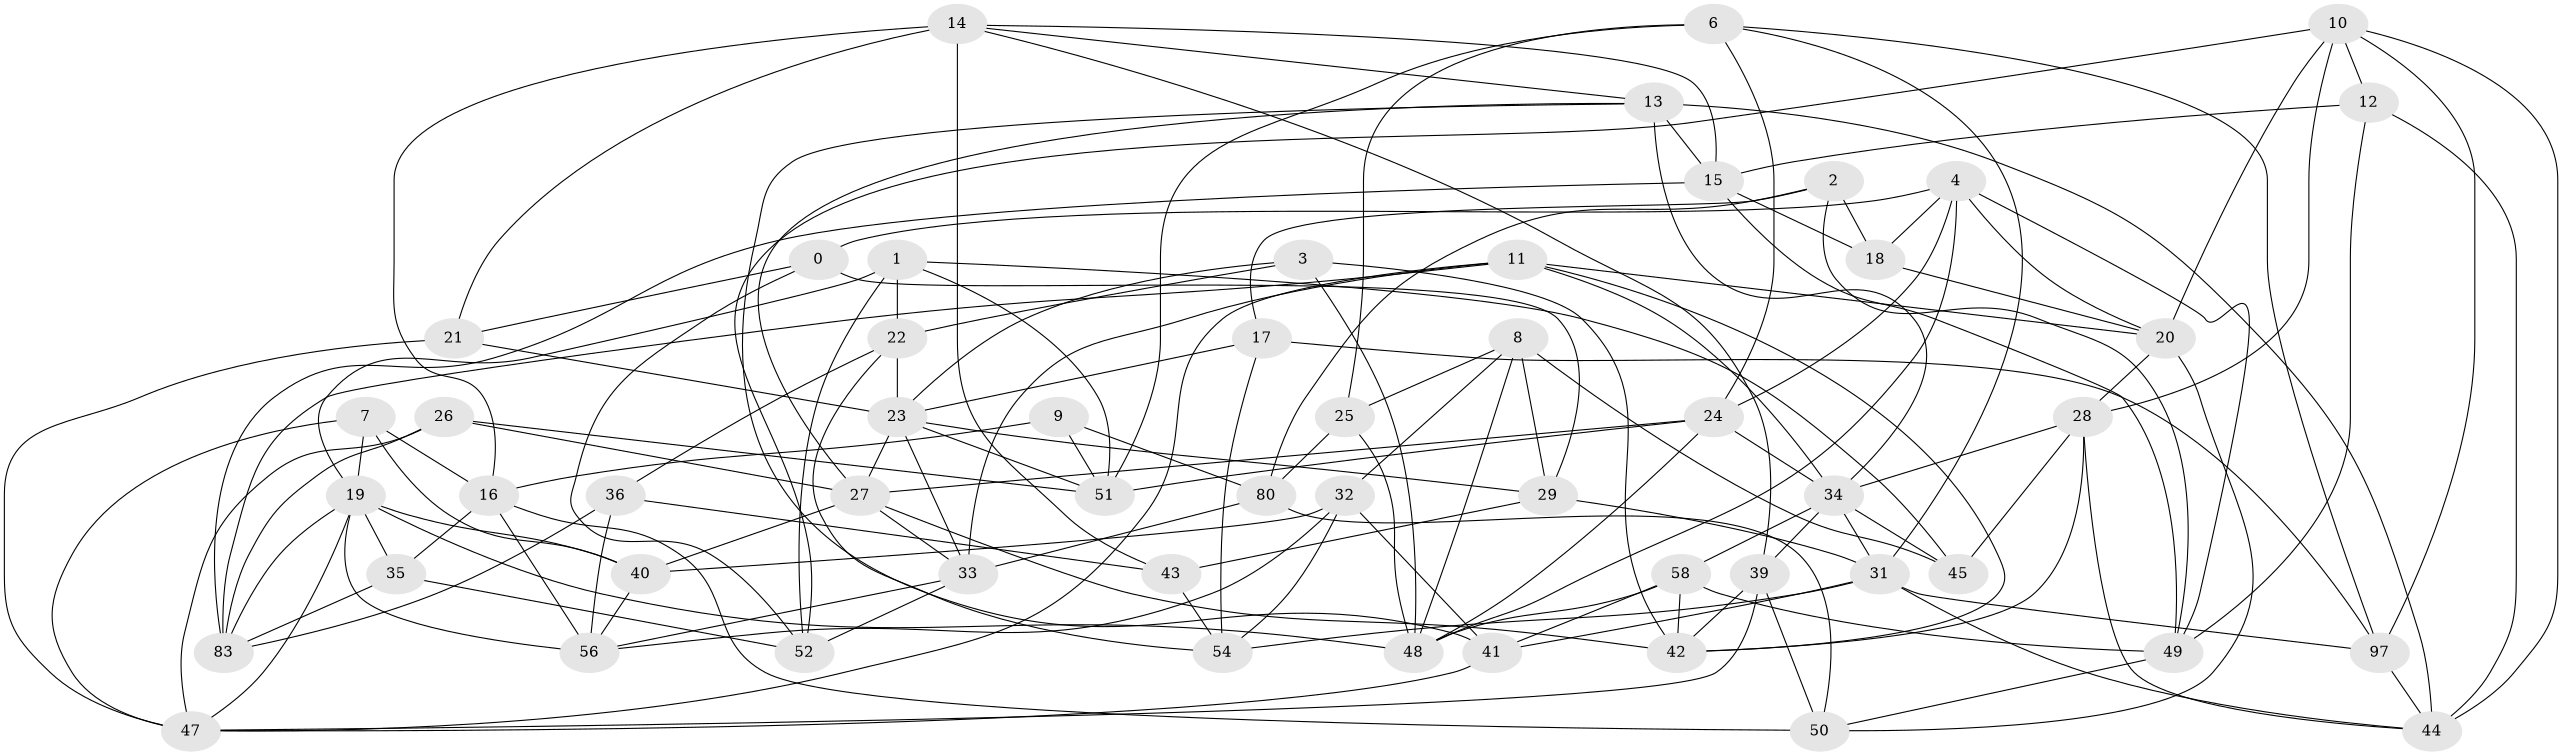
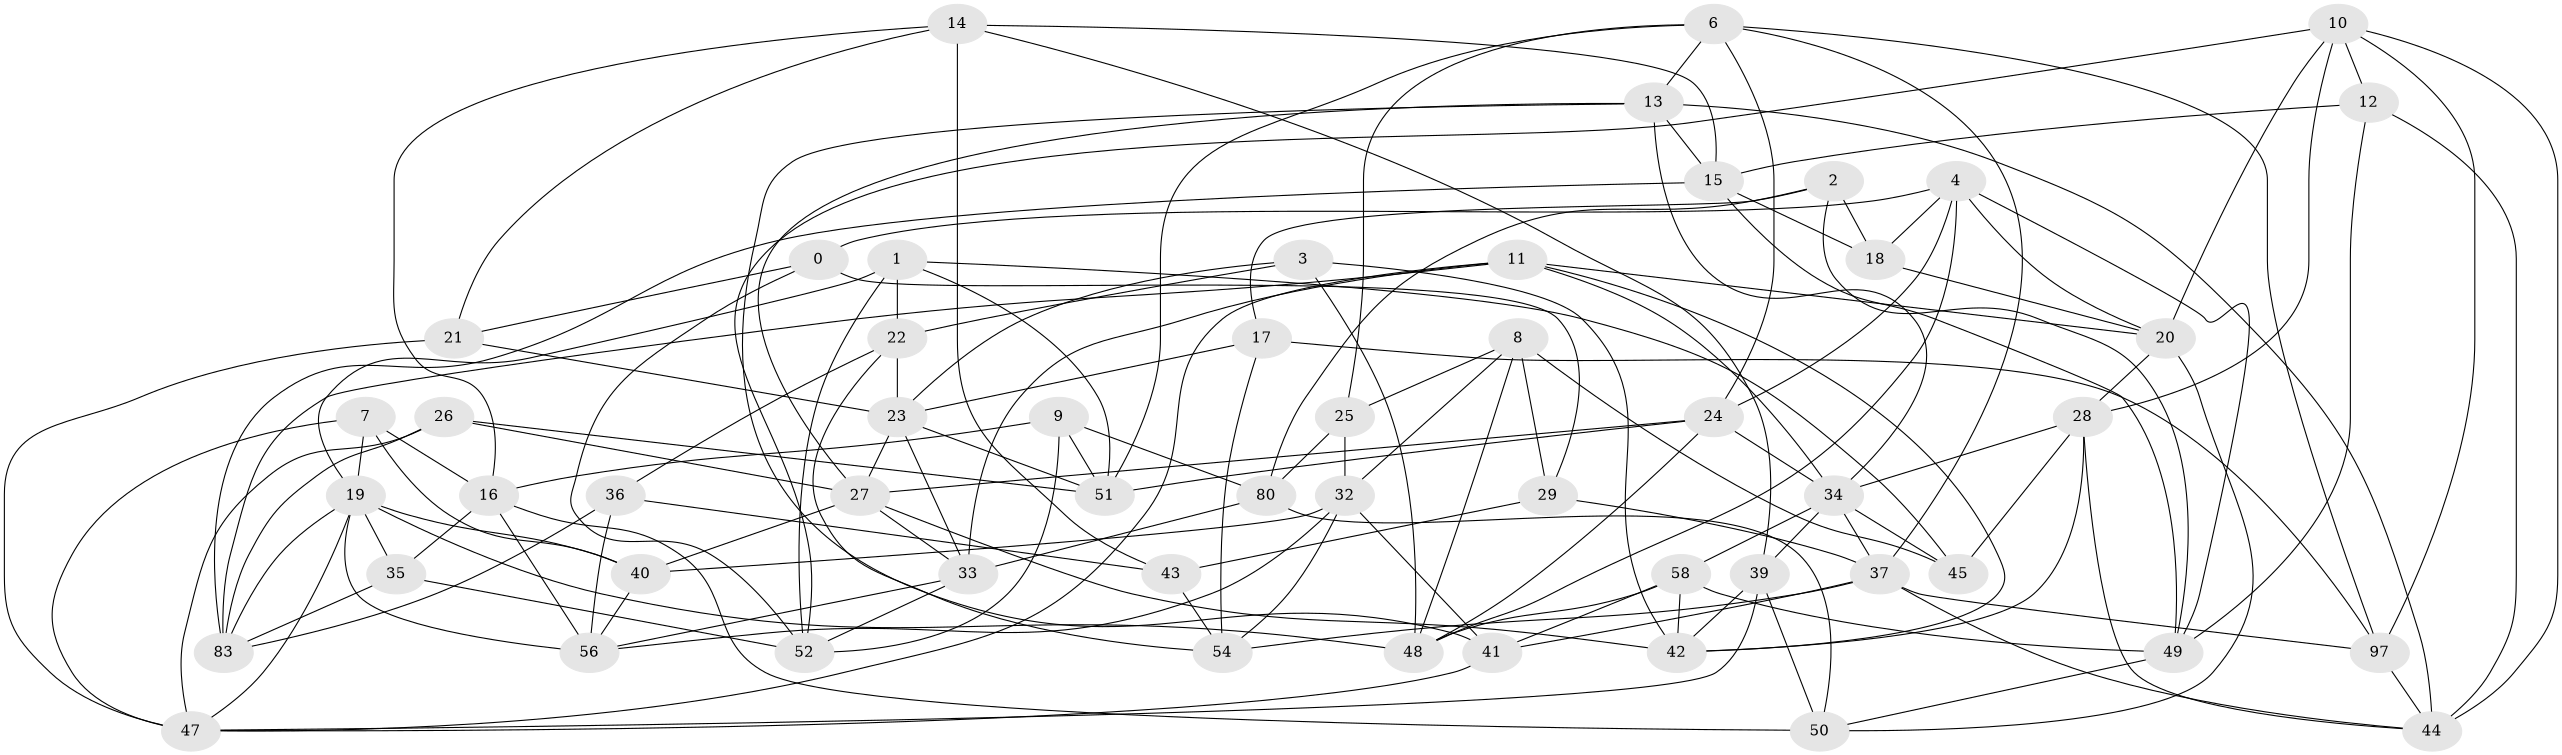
(1306, 63) -> (1684, 63)
(1192, 457) -> none
(1395, 536) -> (1345, 456)
(1880, 574) -> (1880, 574)
none -> (1001, 600)
